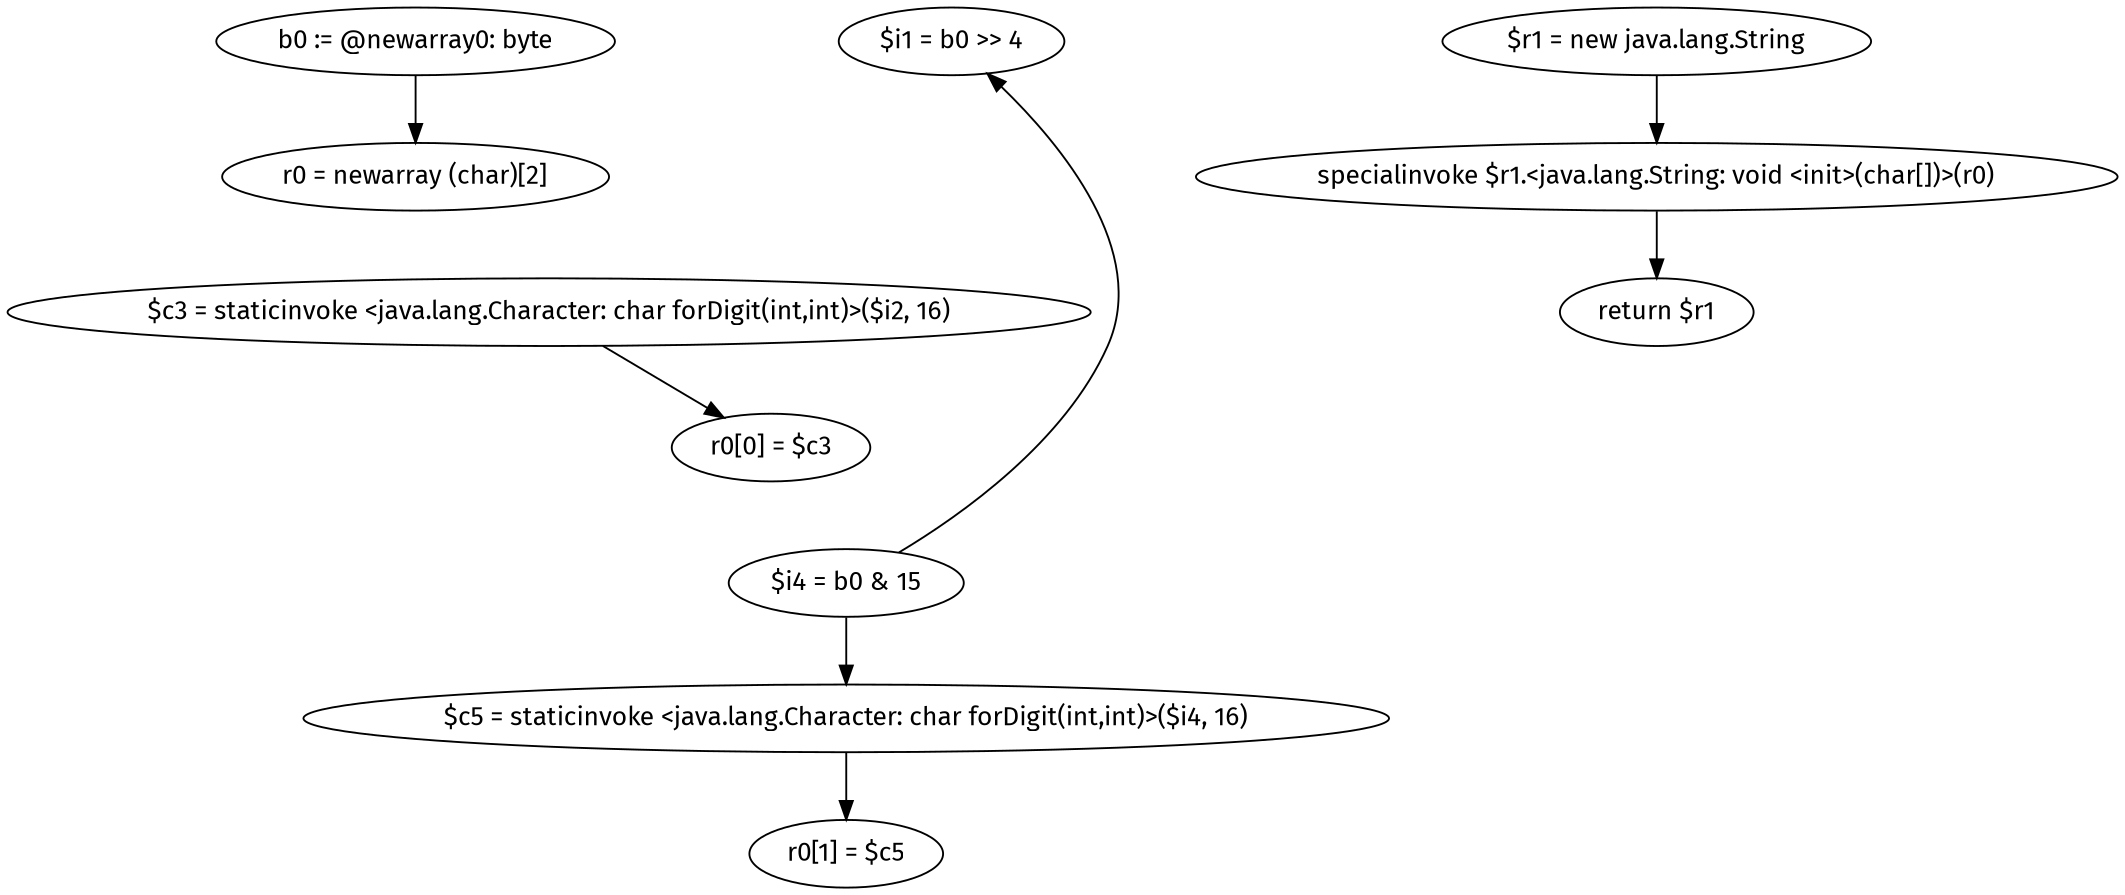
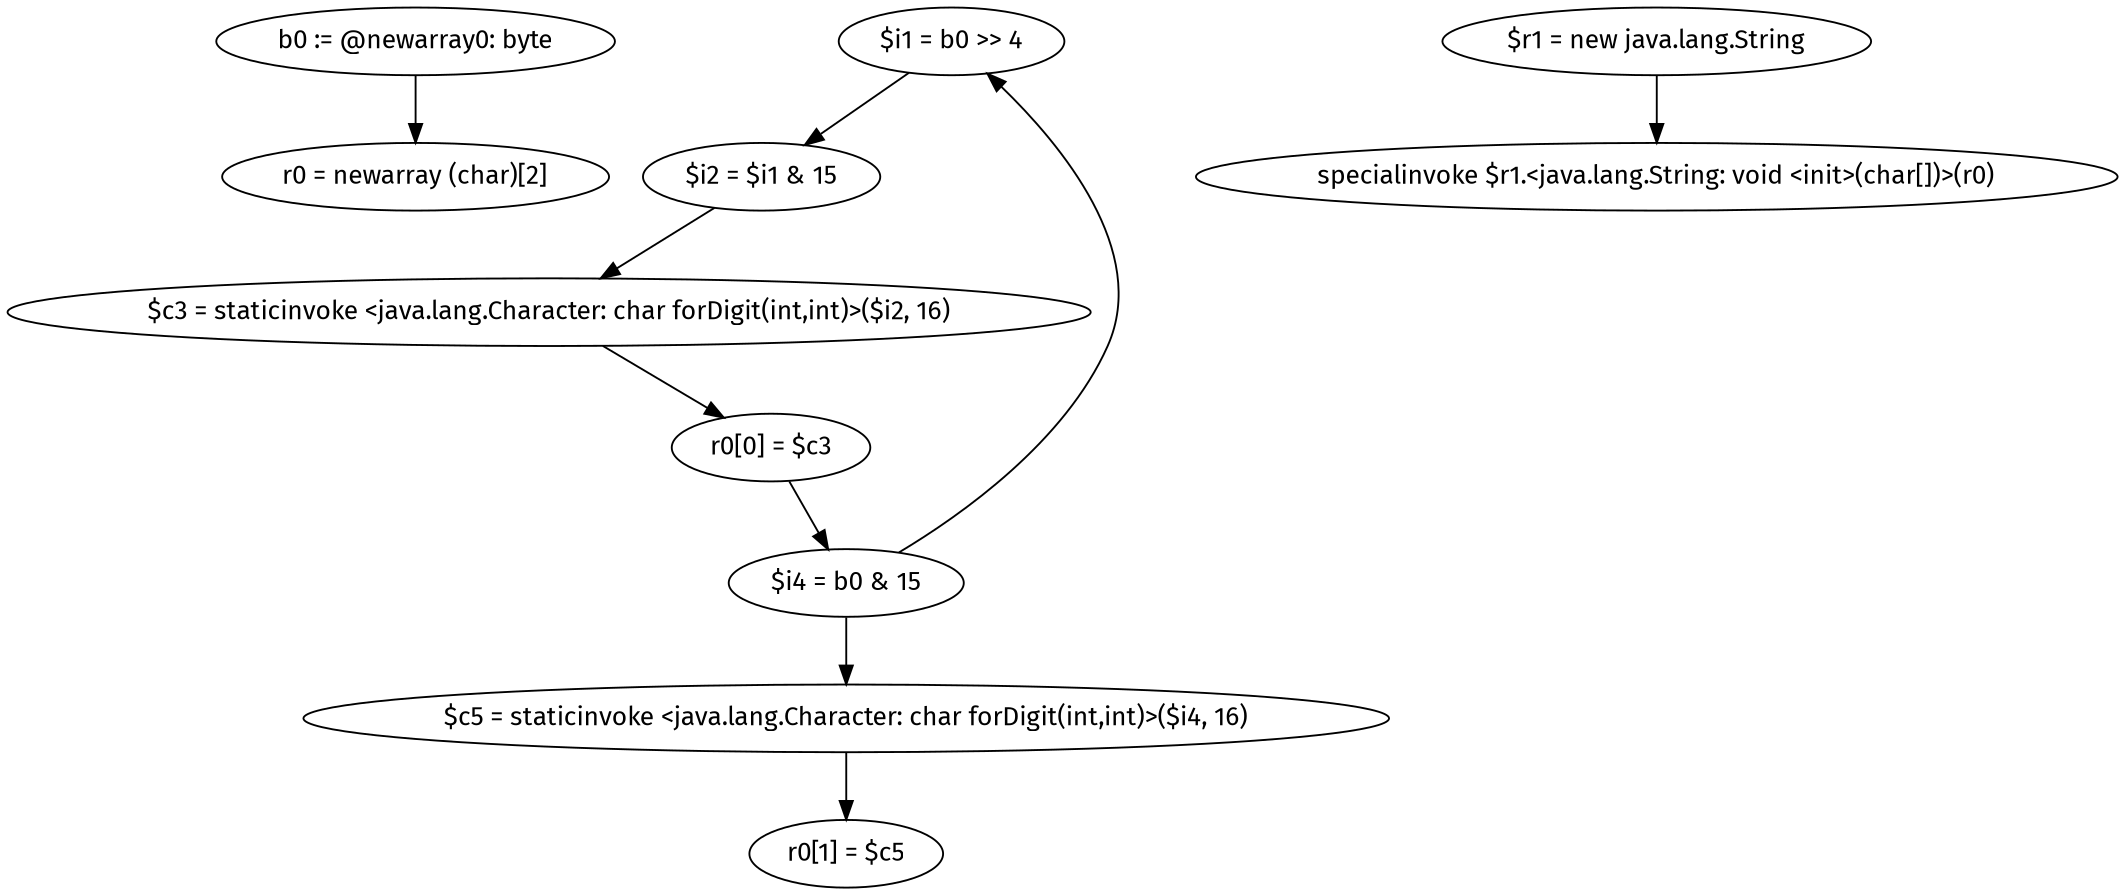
none -> (762, 177)
(1657, 312) -> none
none -> (804, 507)
